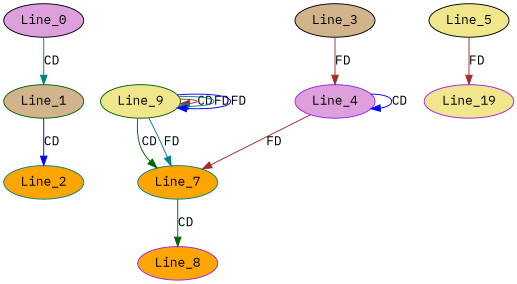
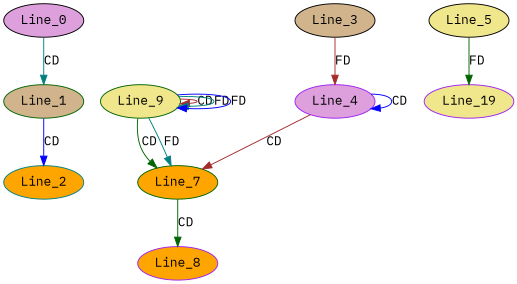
(469, 56) -> (469, 56)
(274, 142) -> (274, 142)
(178, 182) -> (178, 182)
